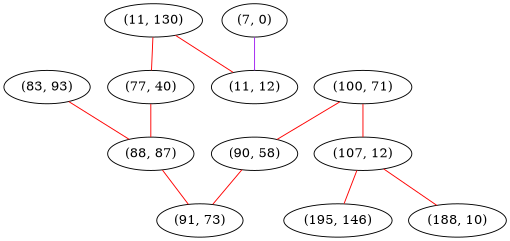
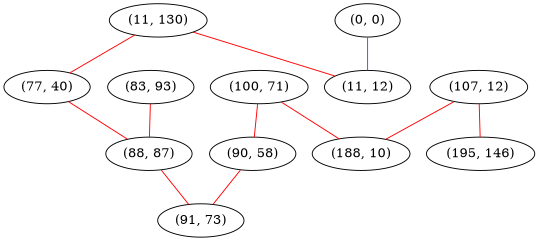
(255, 20) -> (368, 20)
(363, 121) -> (310, 120)
